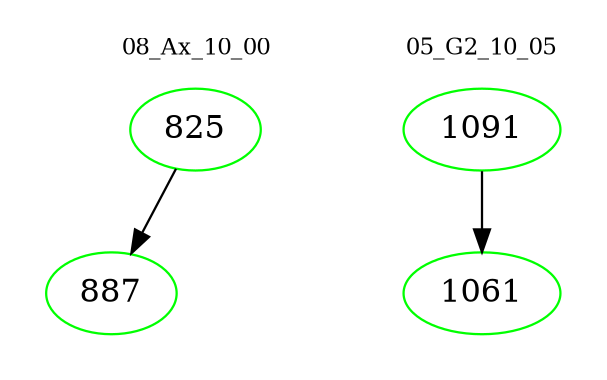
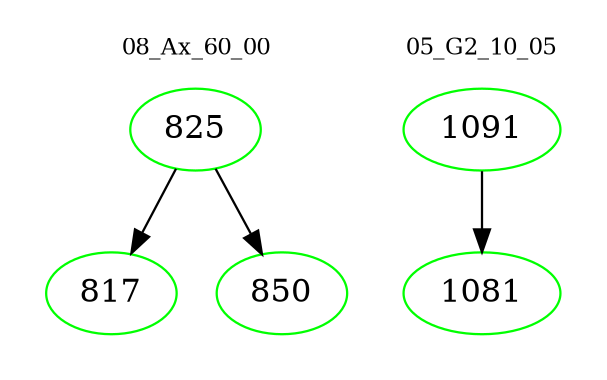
(197, 49) -> (197, 49)
(111, 293) -> (111, 293)
none -> (282, 293)
(482, 293) -> (482, 293)
